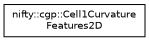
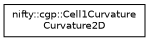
(75, 21) -> (75, 21)
